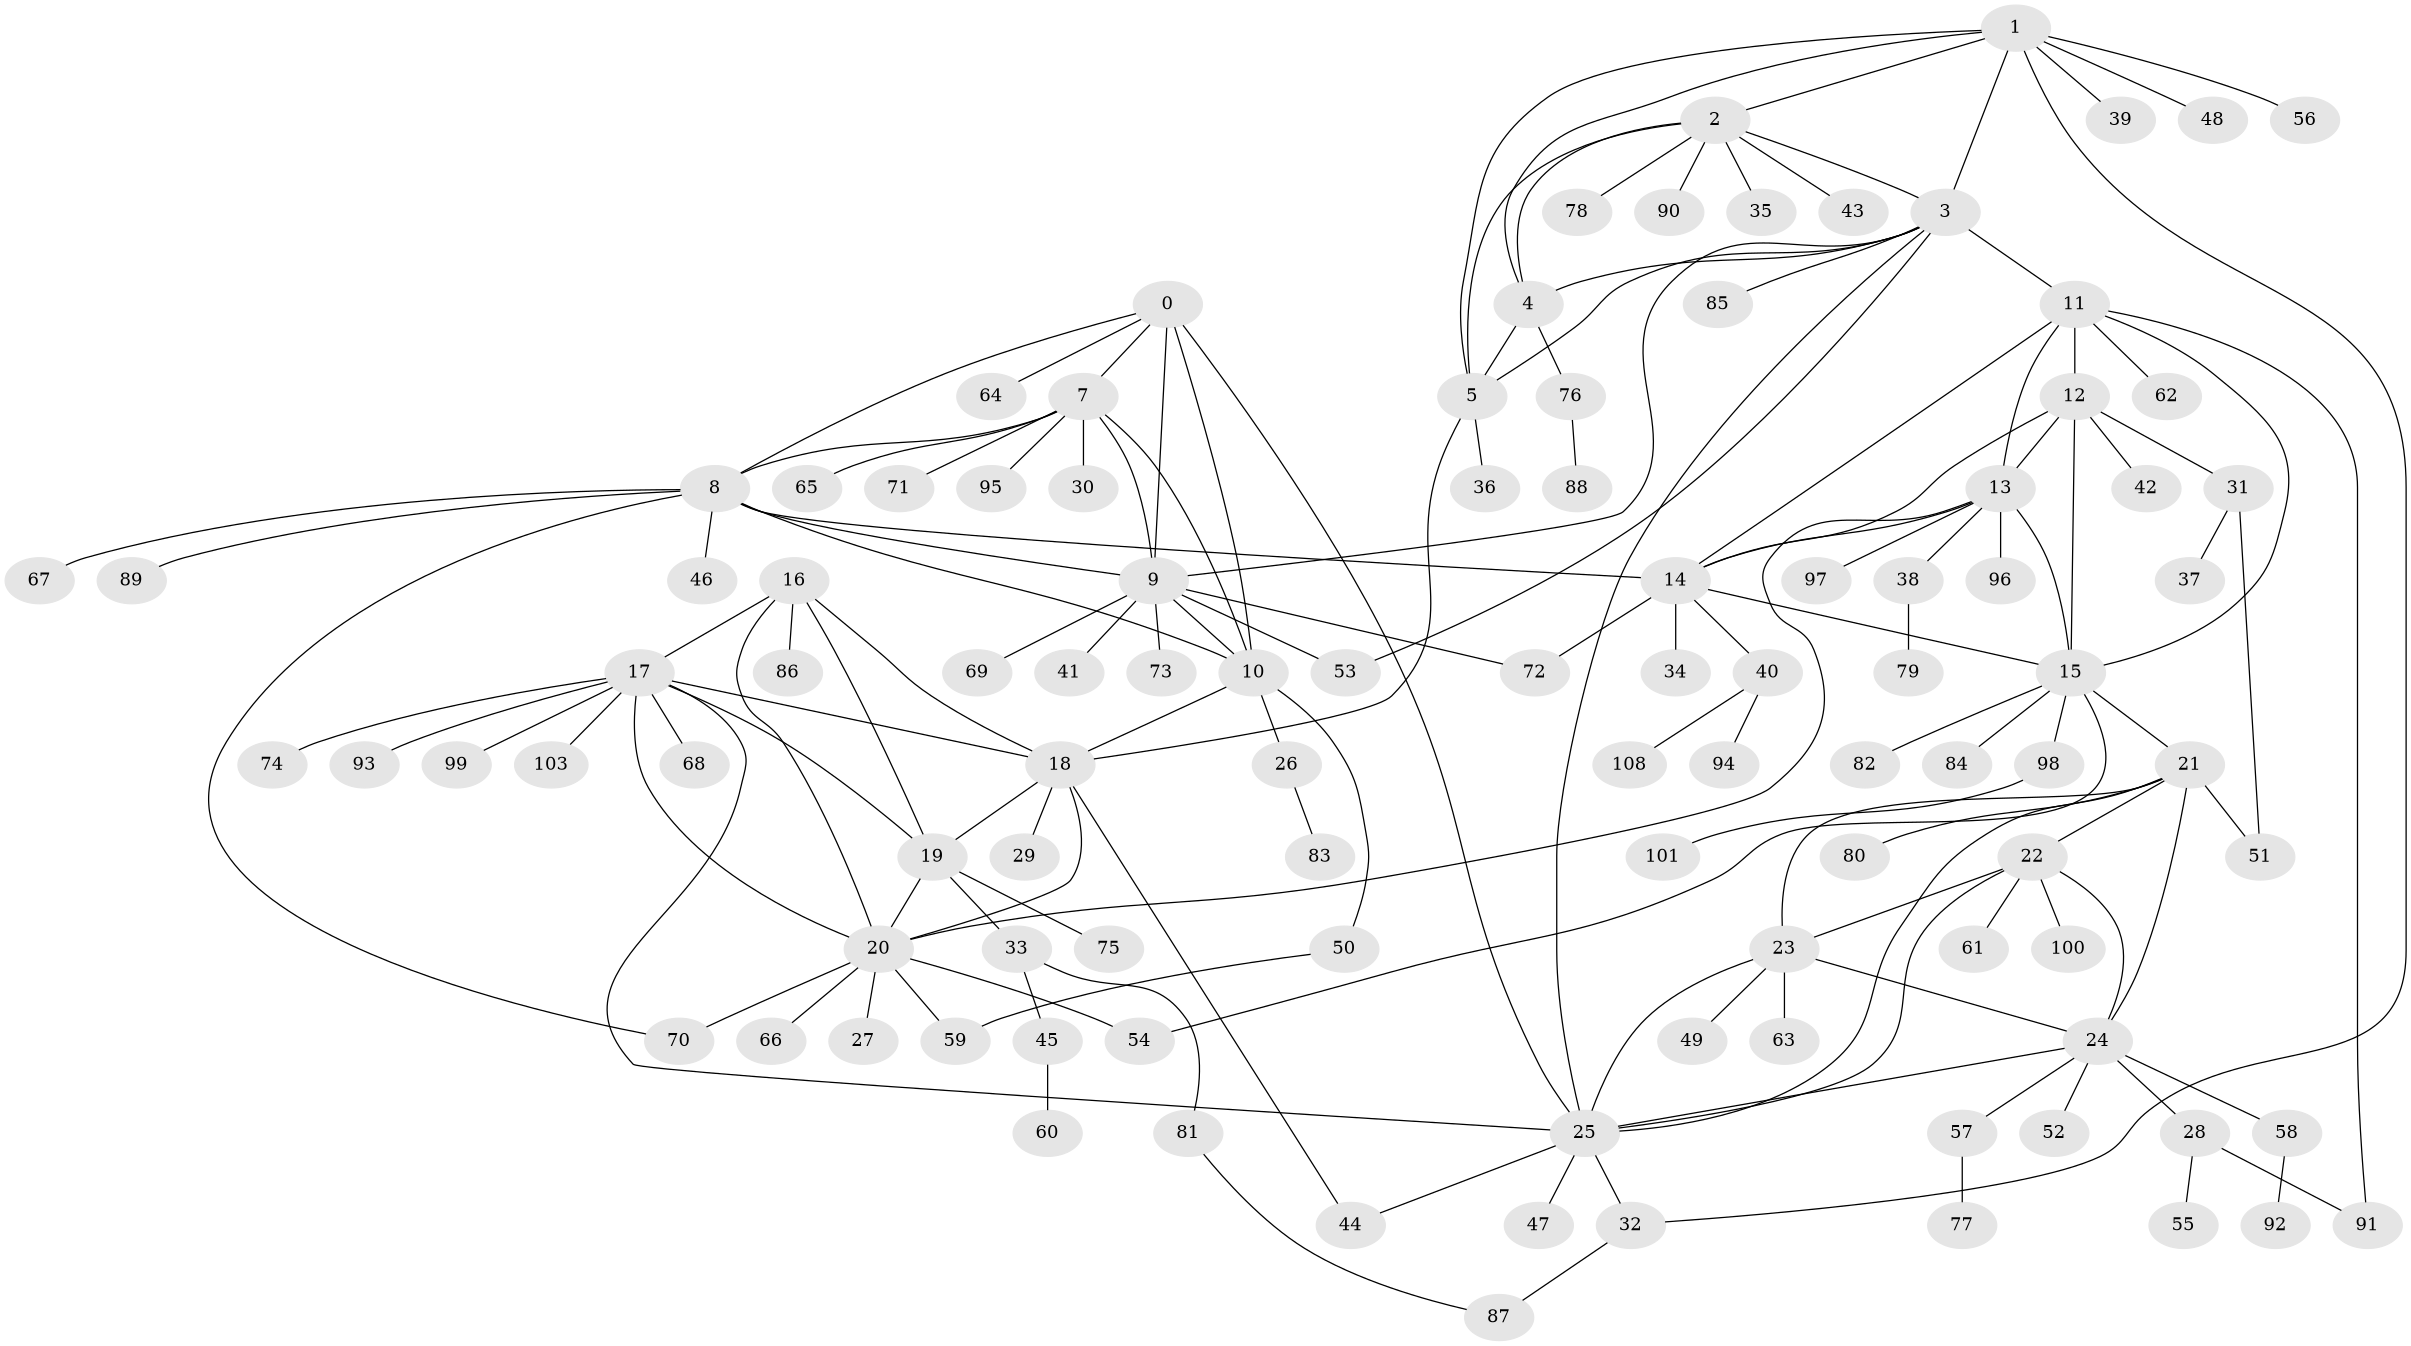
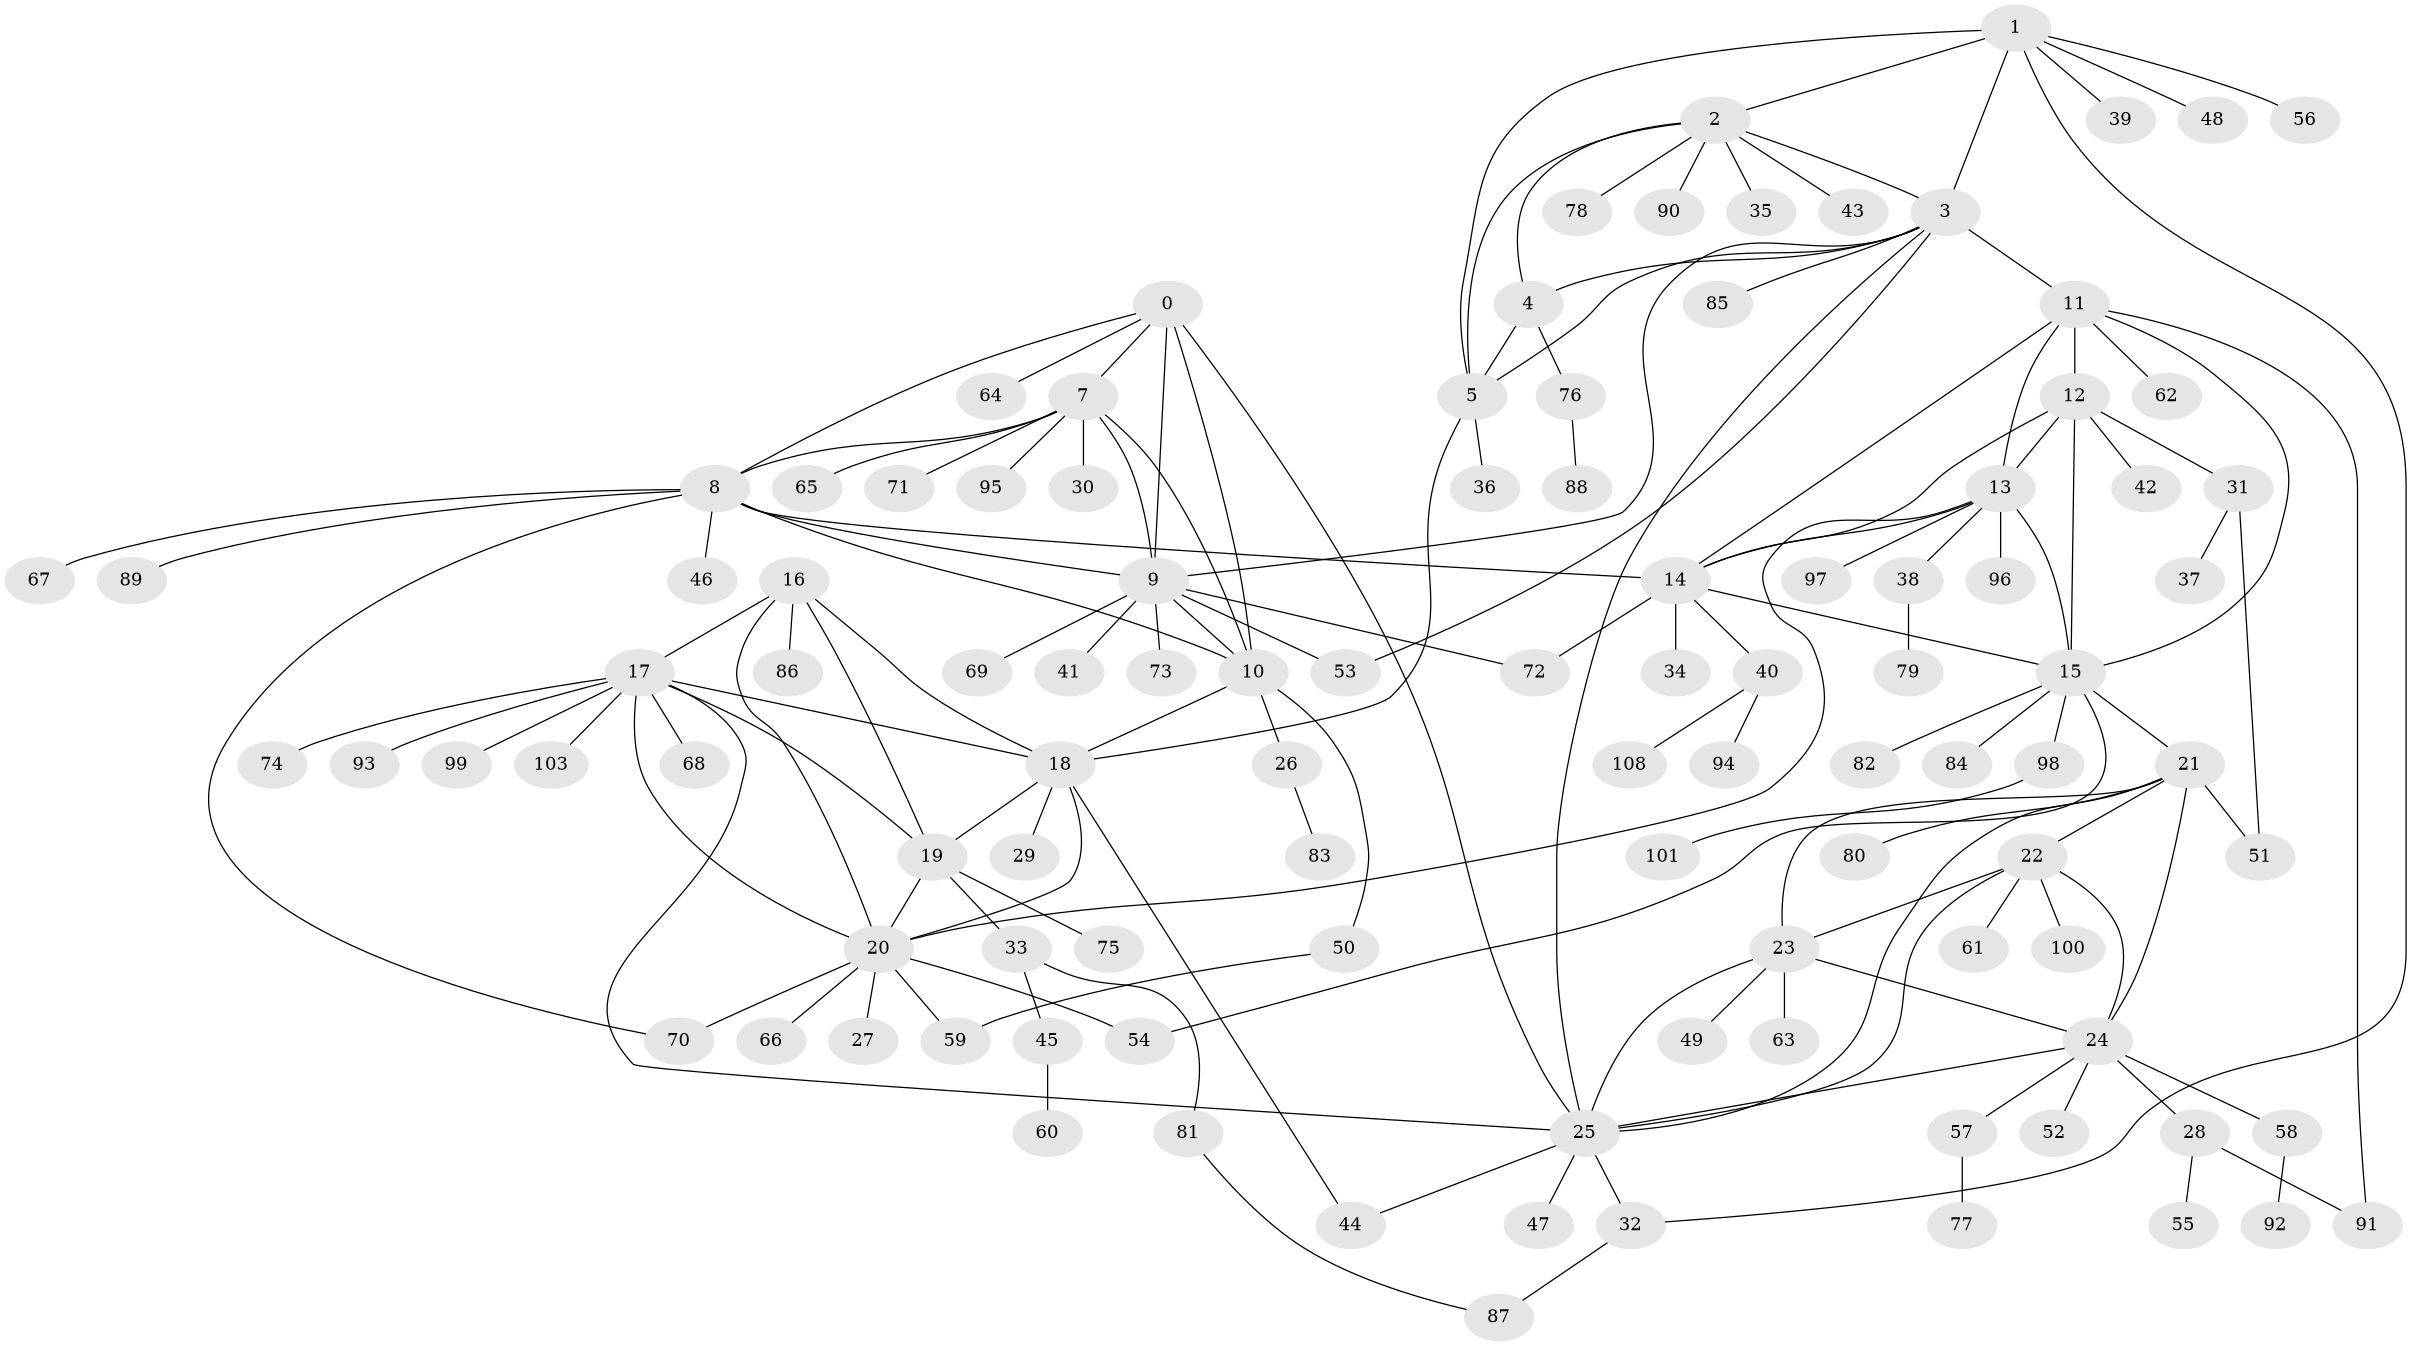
(1687, 91) -> none
